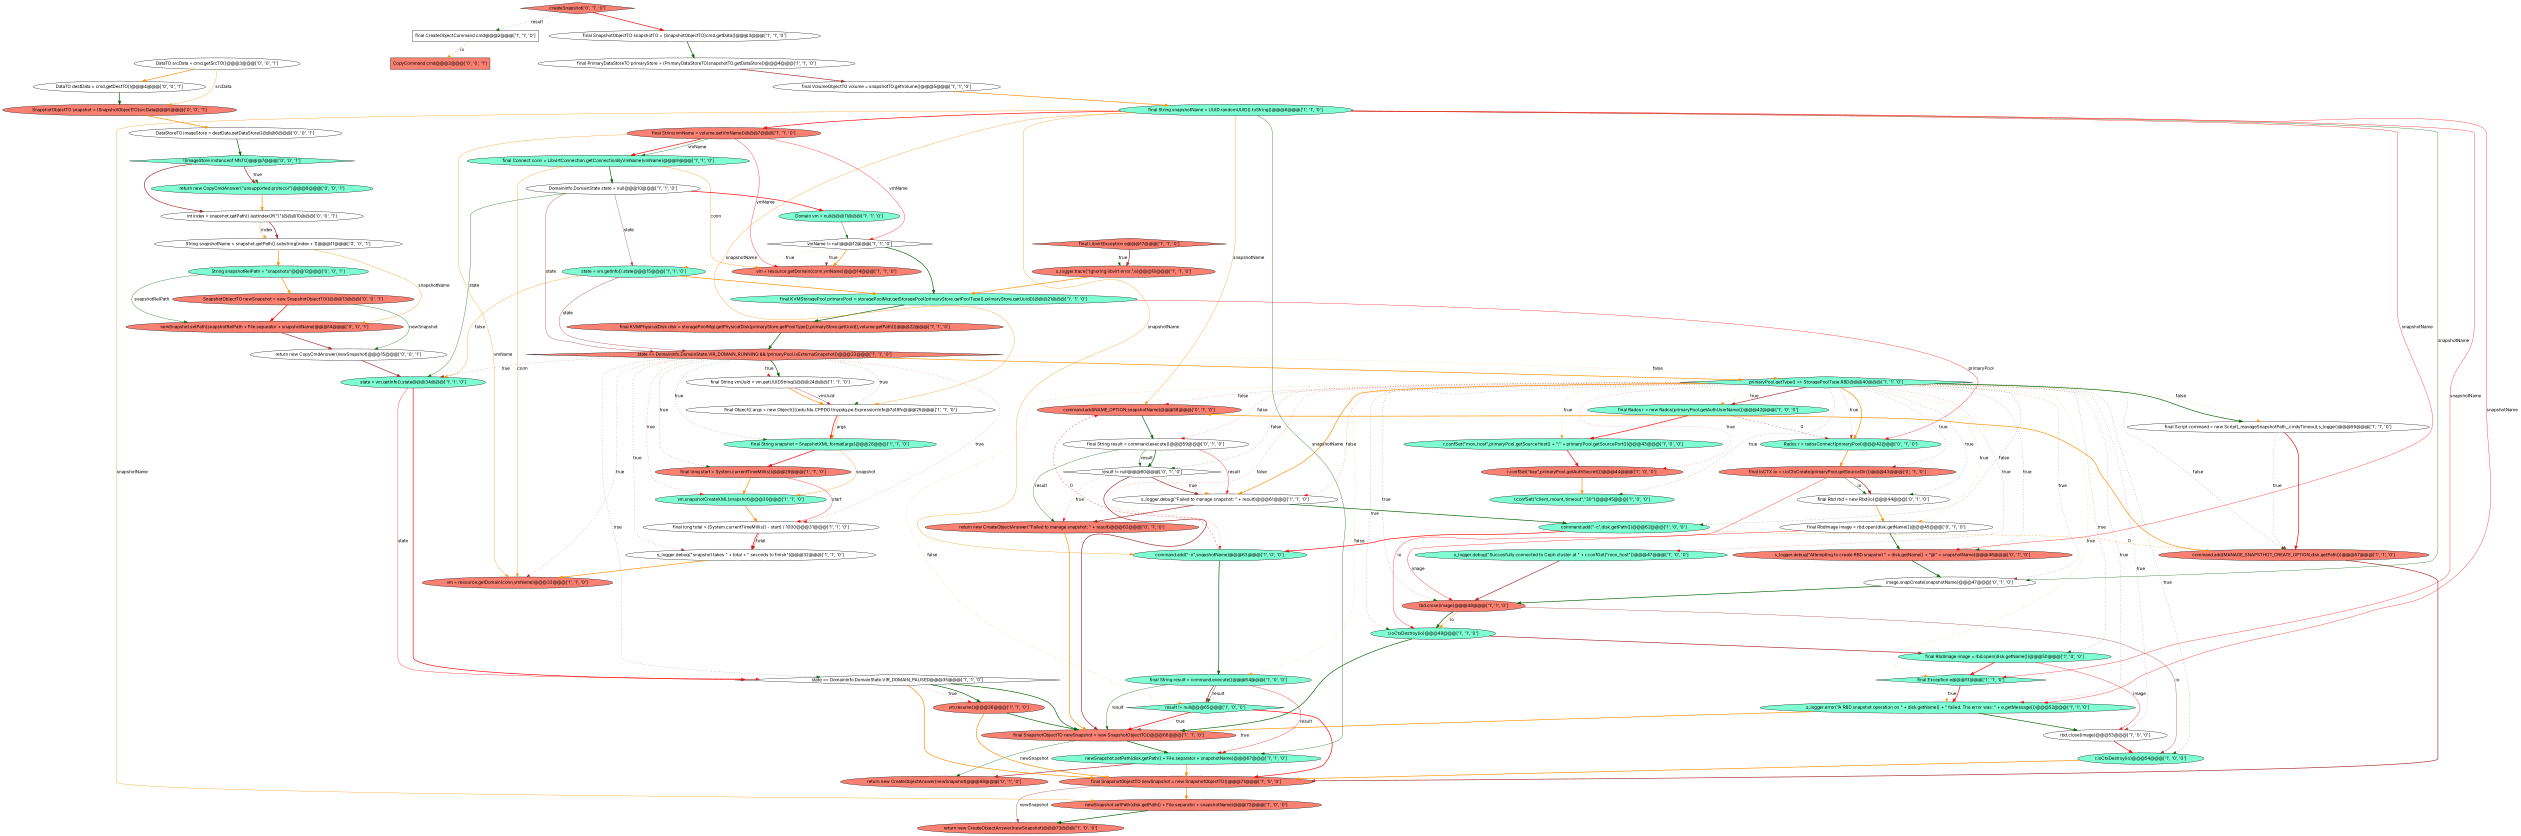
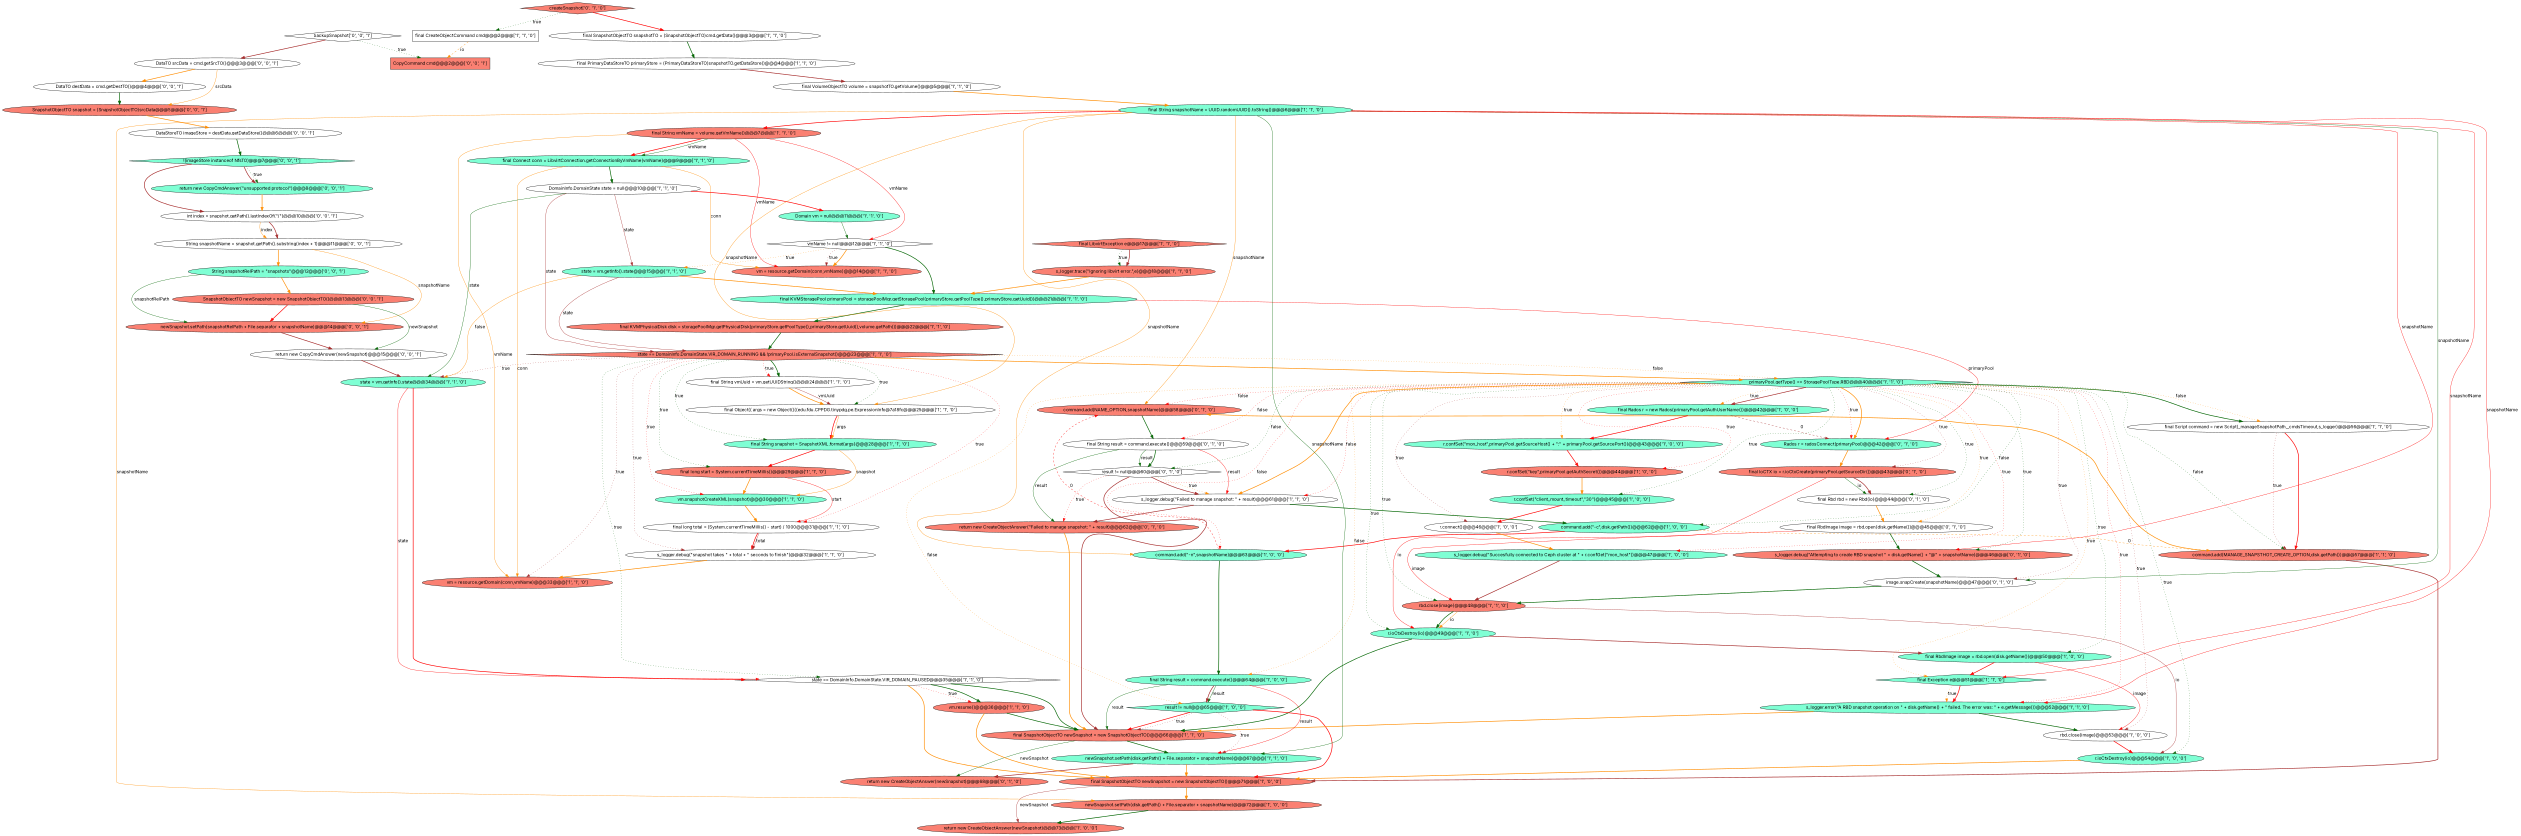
(537, 22) -> (537, 22)
none -> (343, 36)
none -> (1479, 527)
